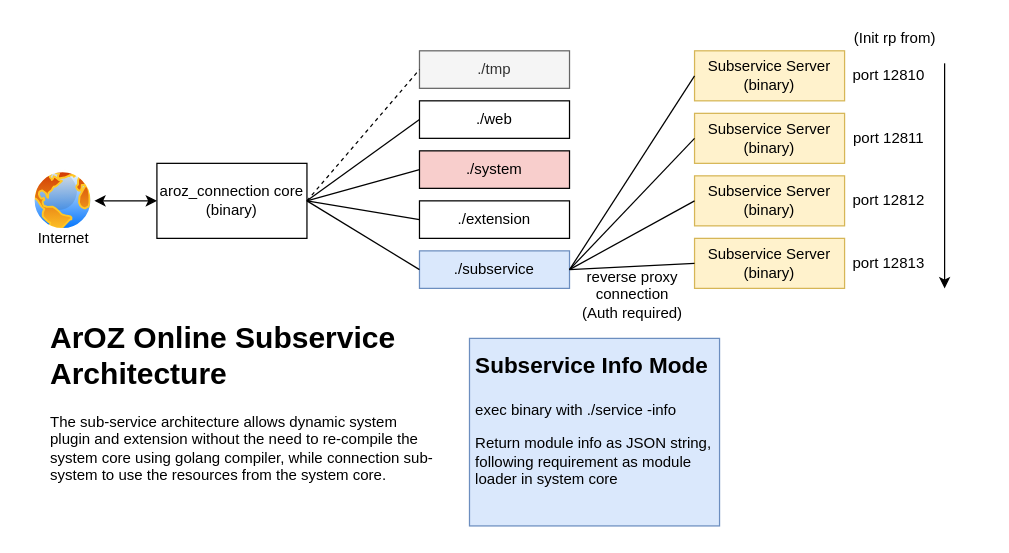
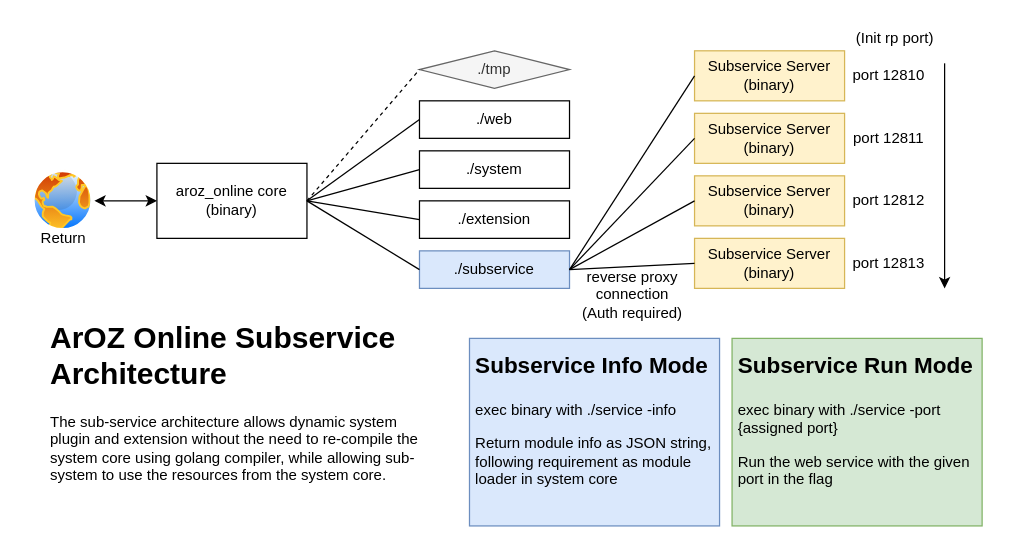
(895, 38) -> (895, 38)
(494, 69) -> (494, 69)
(494, 169) -> (494, 169)
(232, 201) -> (232, 201)
(64, 238) -> (64, 238)
(246, 355) -> (246, 355)
none -> (857, 432)
